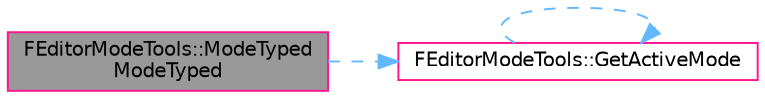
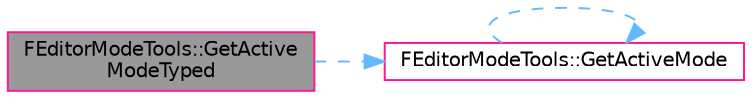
(168, 62) -> (161, 62)
